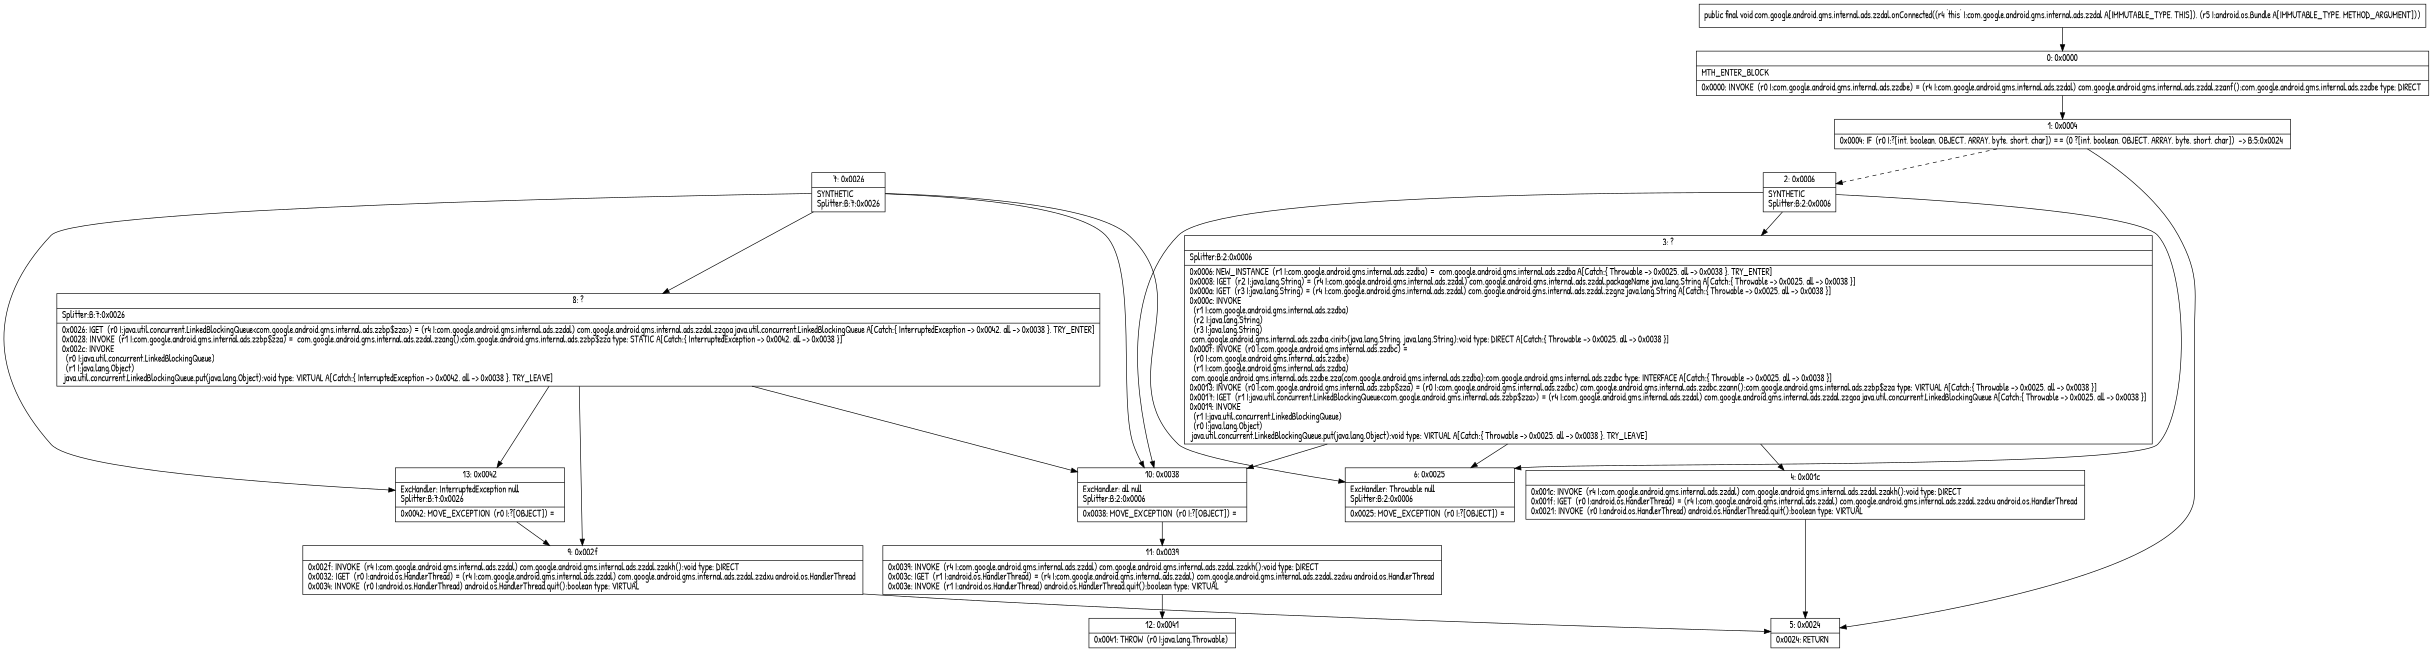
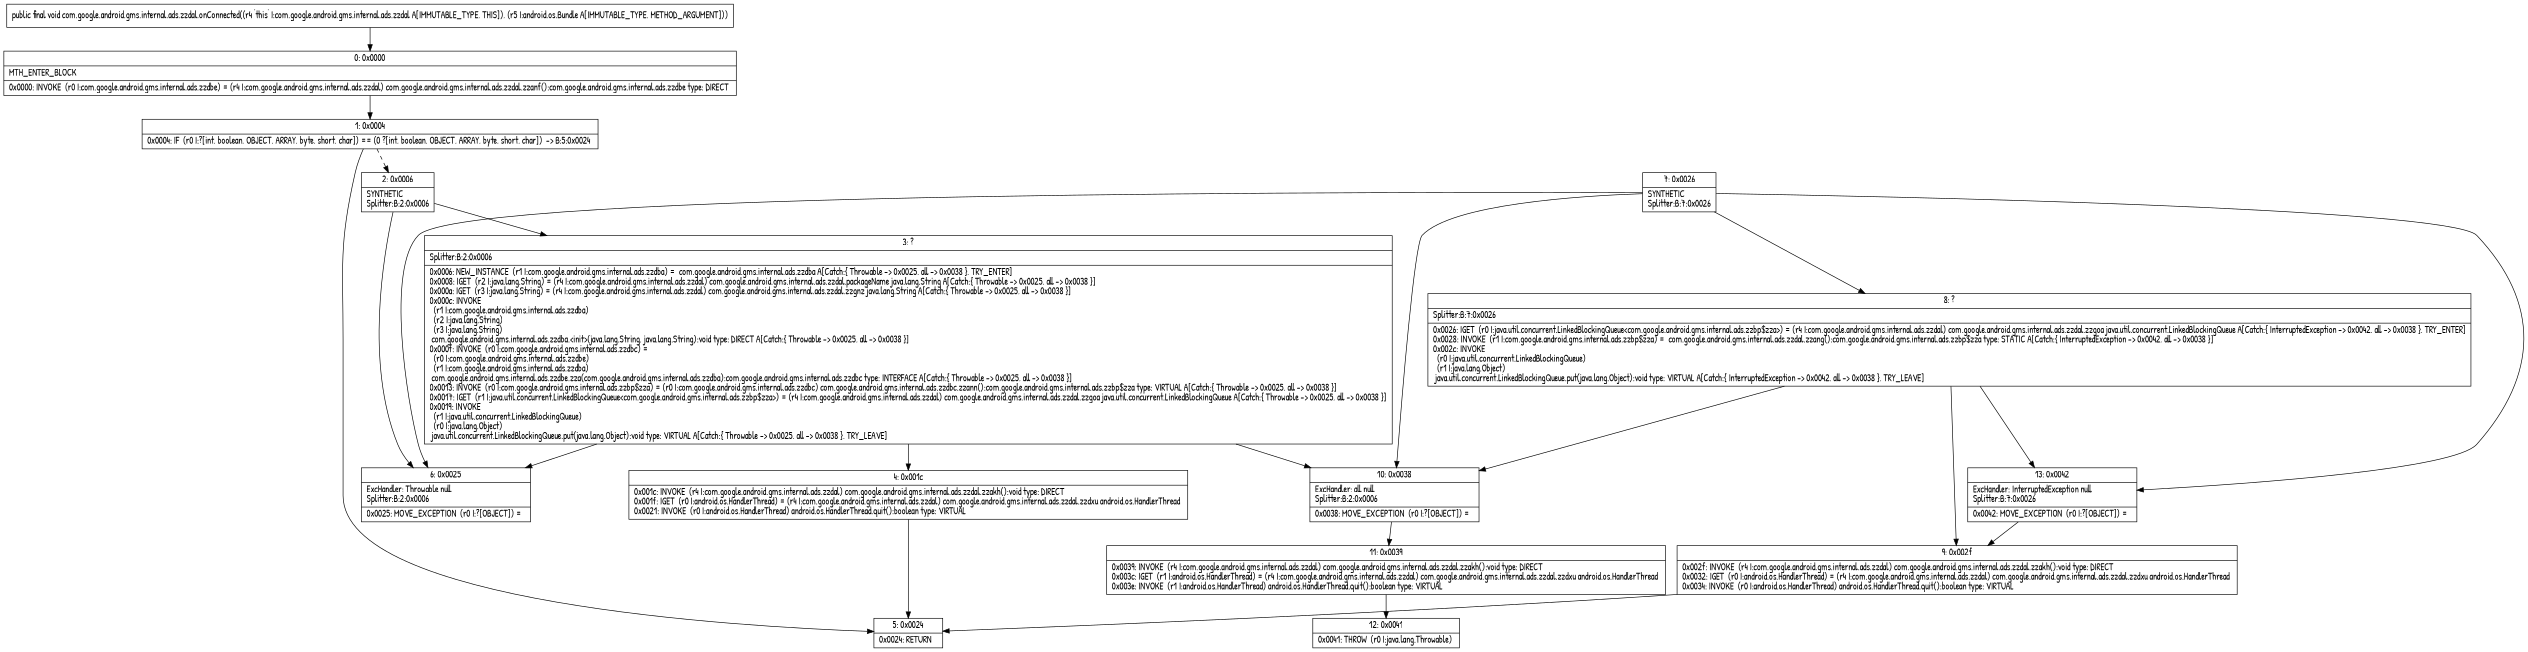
(1350, 203) -> none
